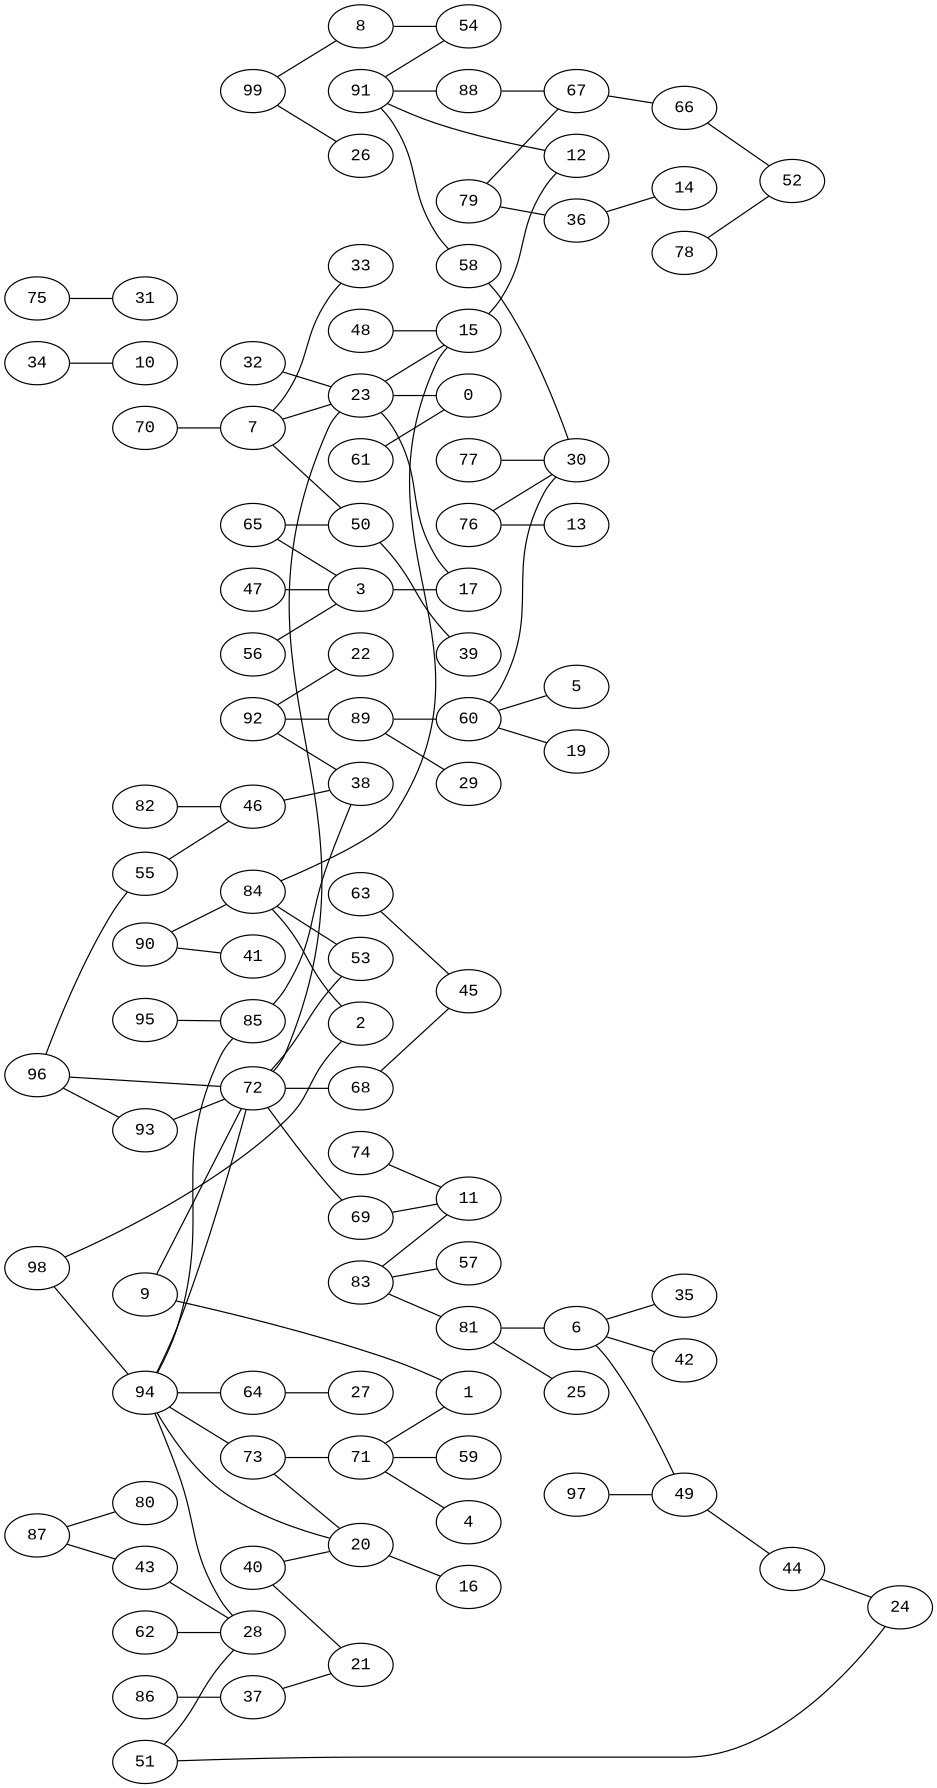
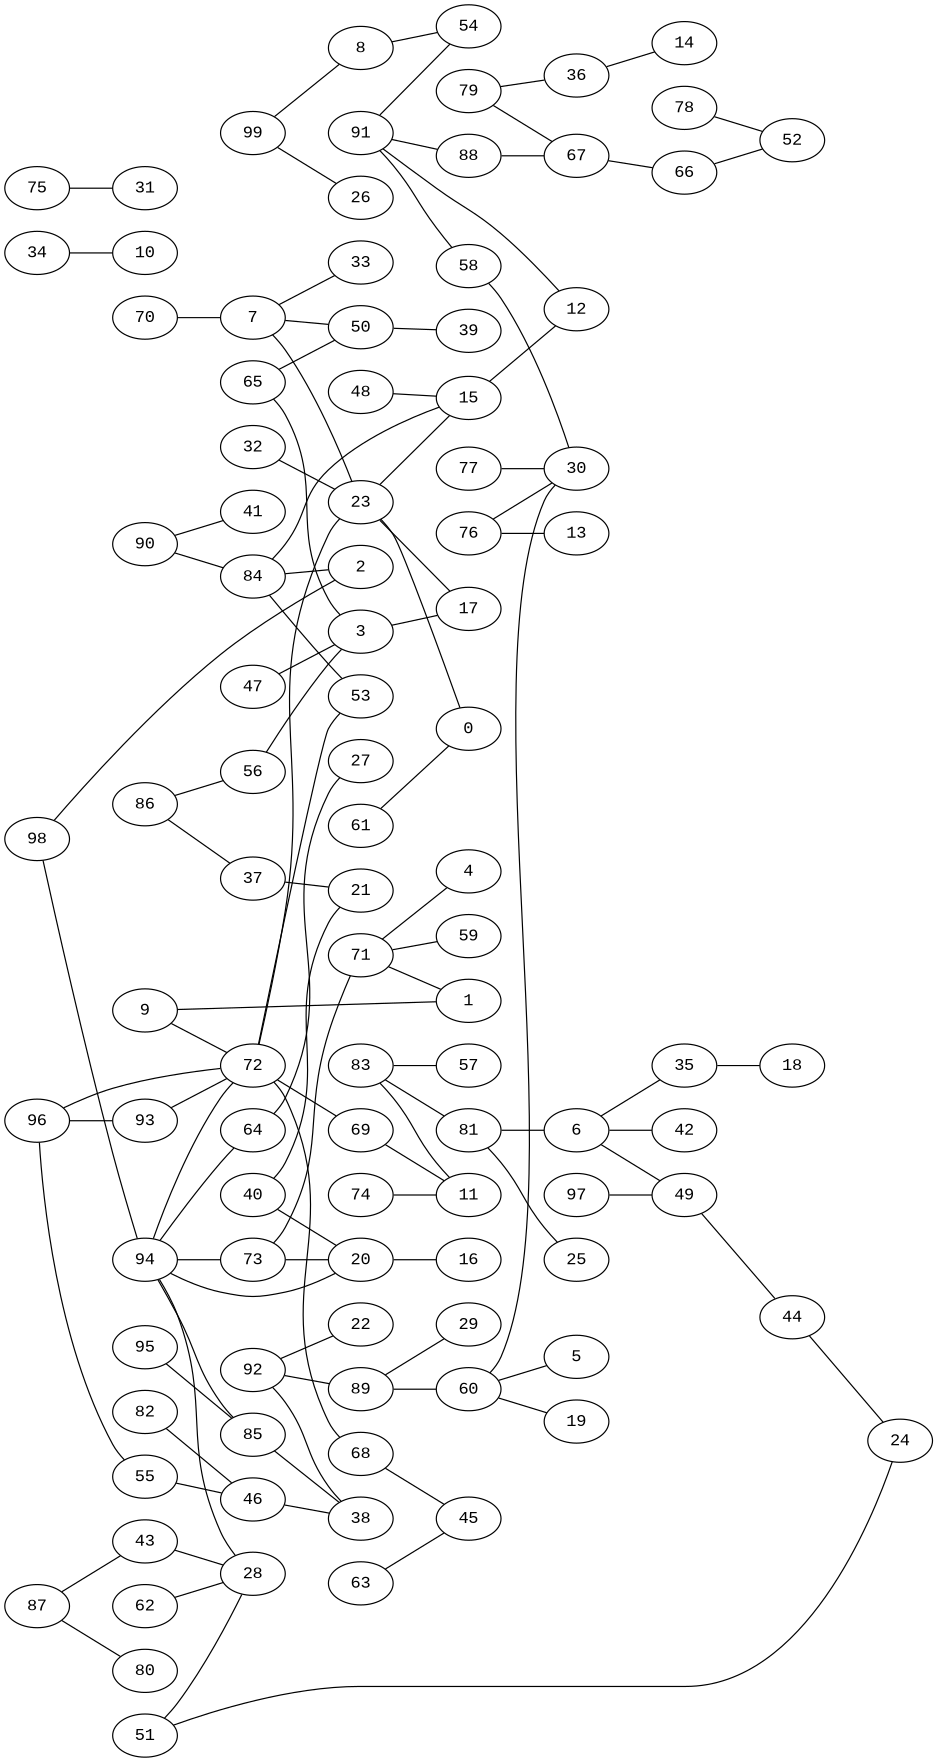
none -> (199, 788)
none -> (792, 1066)
